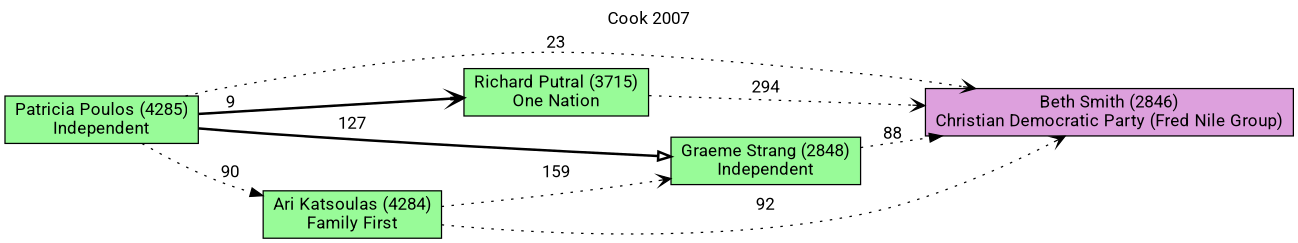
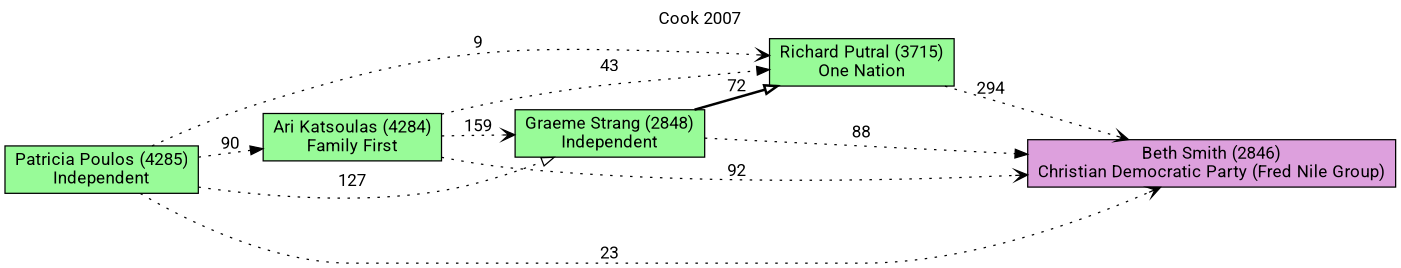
none -> (598, 86)
none -> (730, 100)
(325, 106) -> (448, 58)
(428, 144) -> (372, 197)
